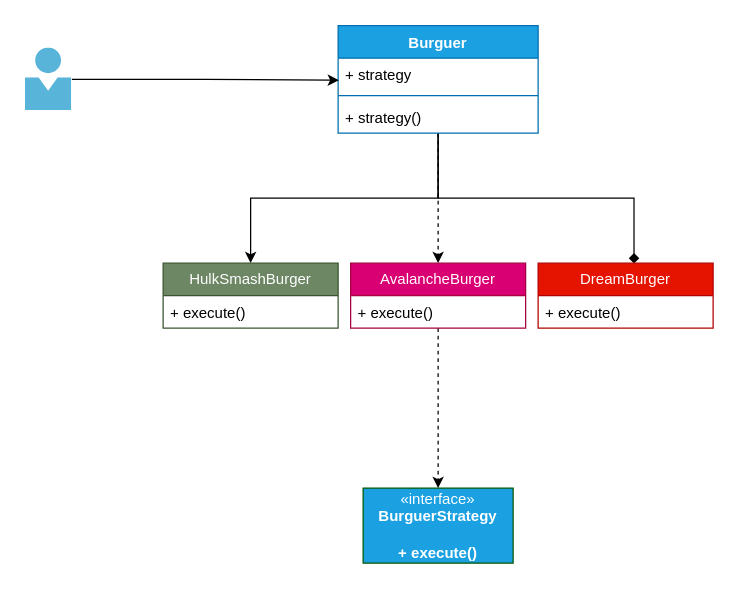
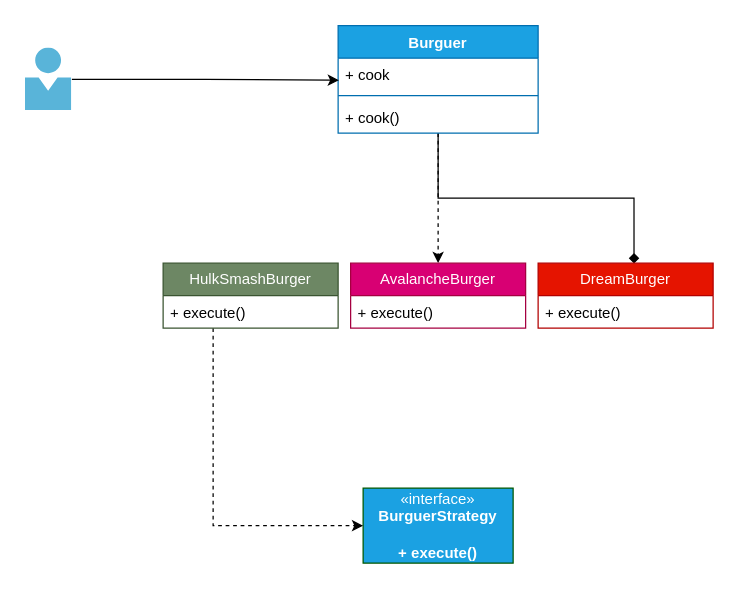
(386, 76) -> (369, 76)
(394, 118) -> (377, 118)
(315, 198) -> none
(438, 405) -> none
none -> (213, 500)
